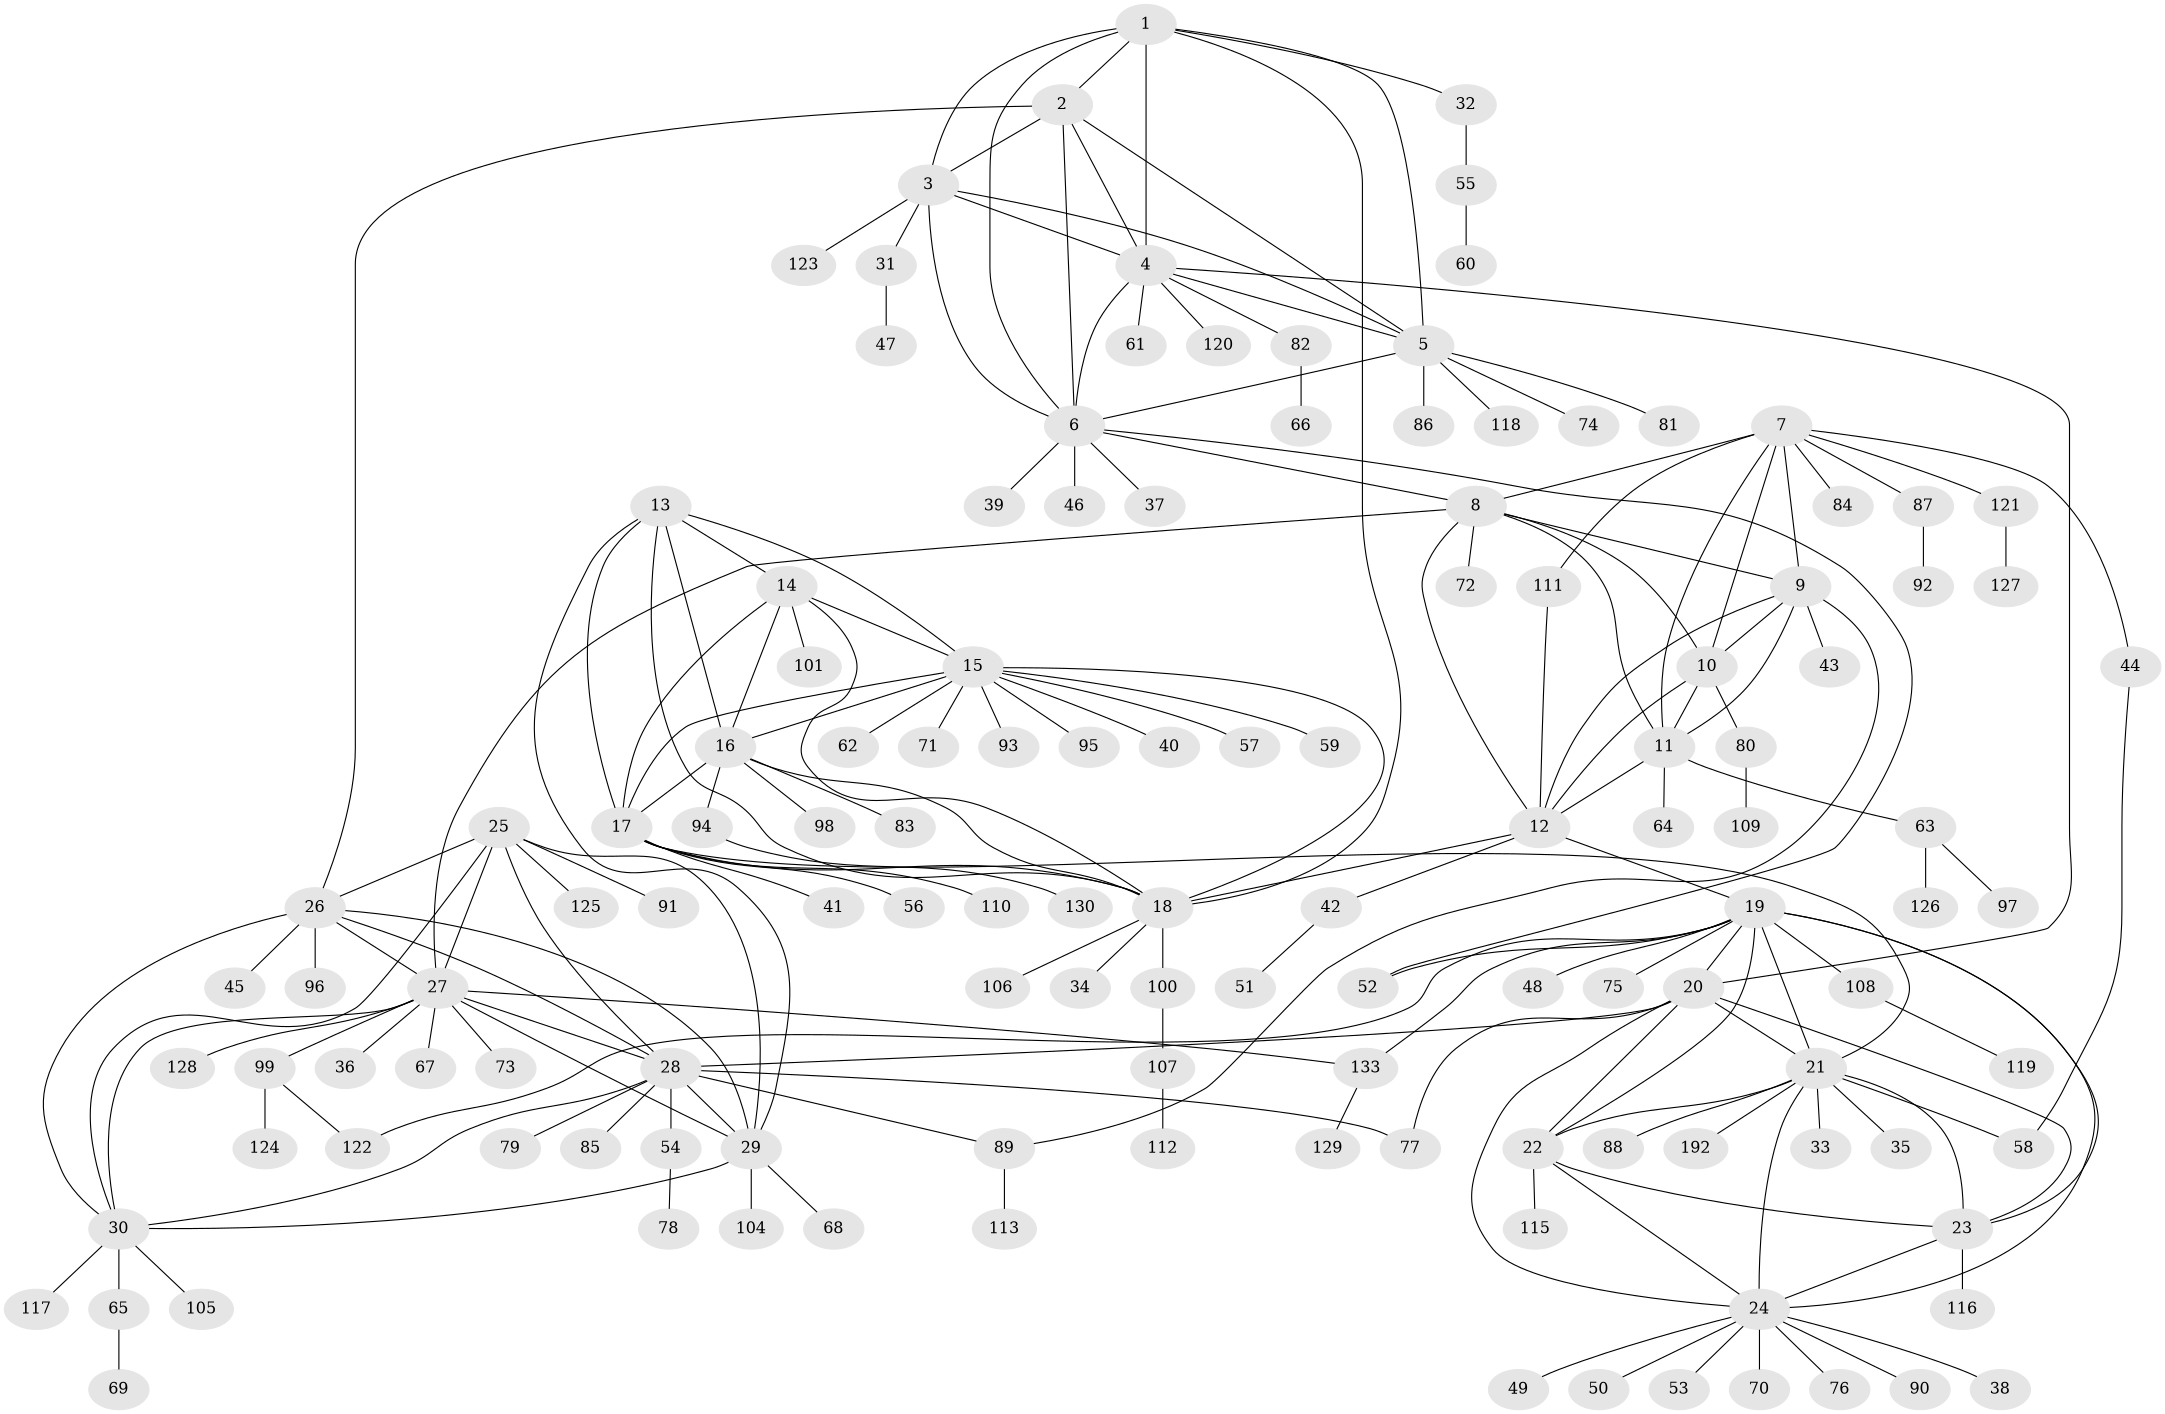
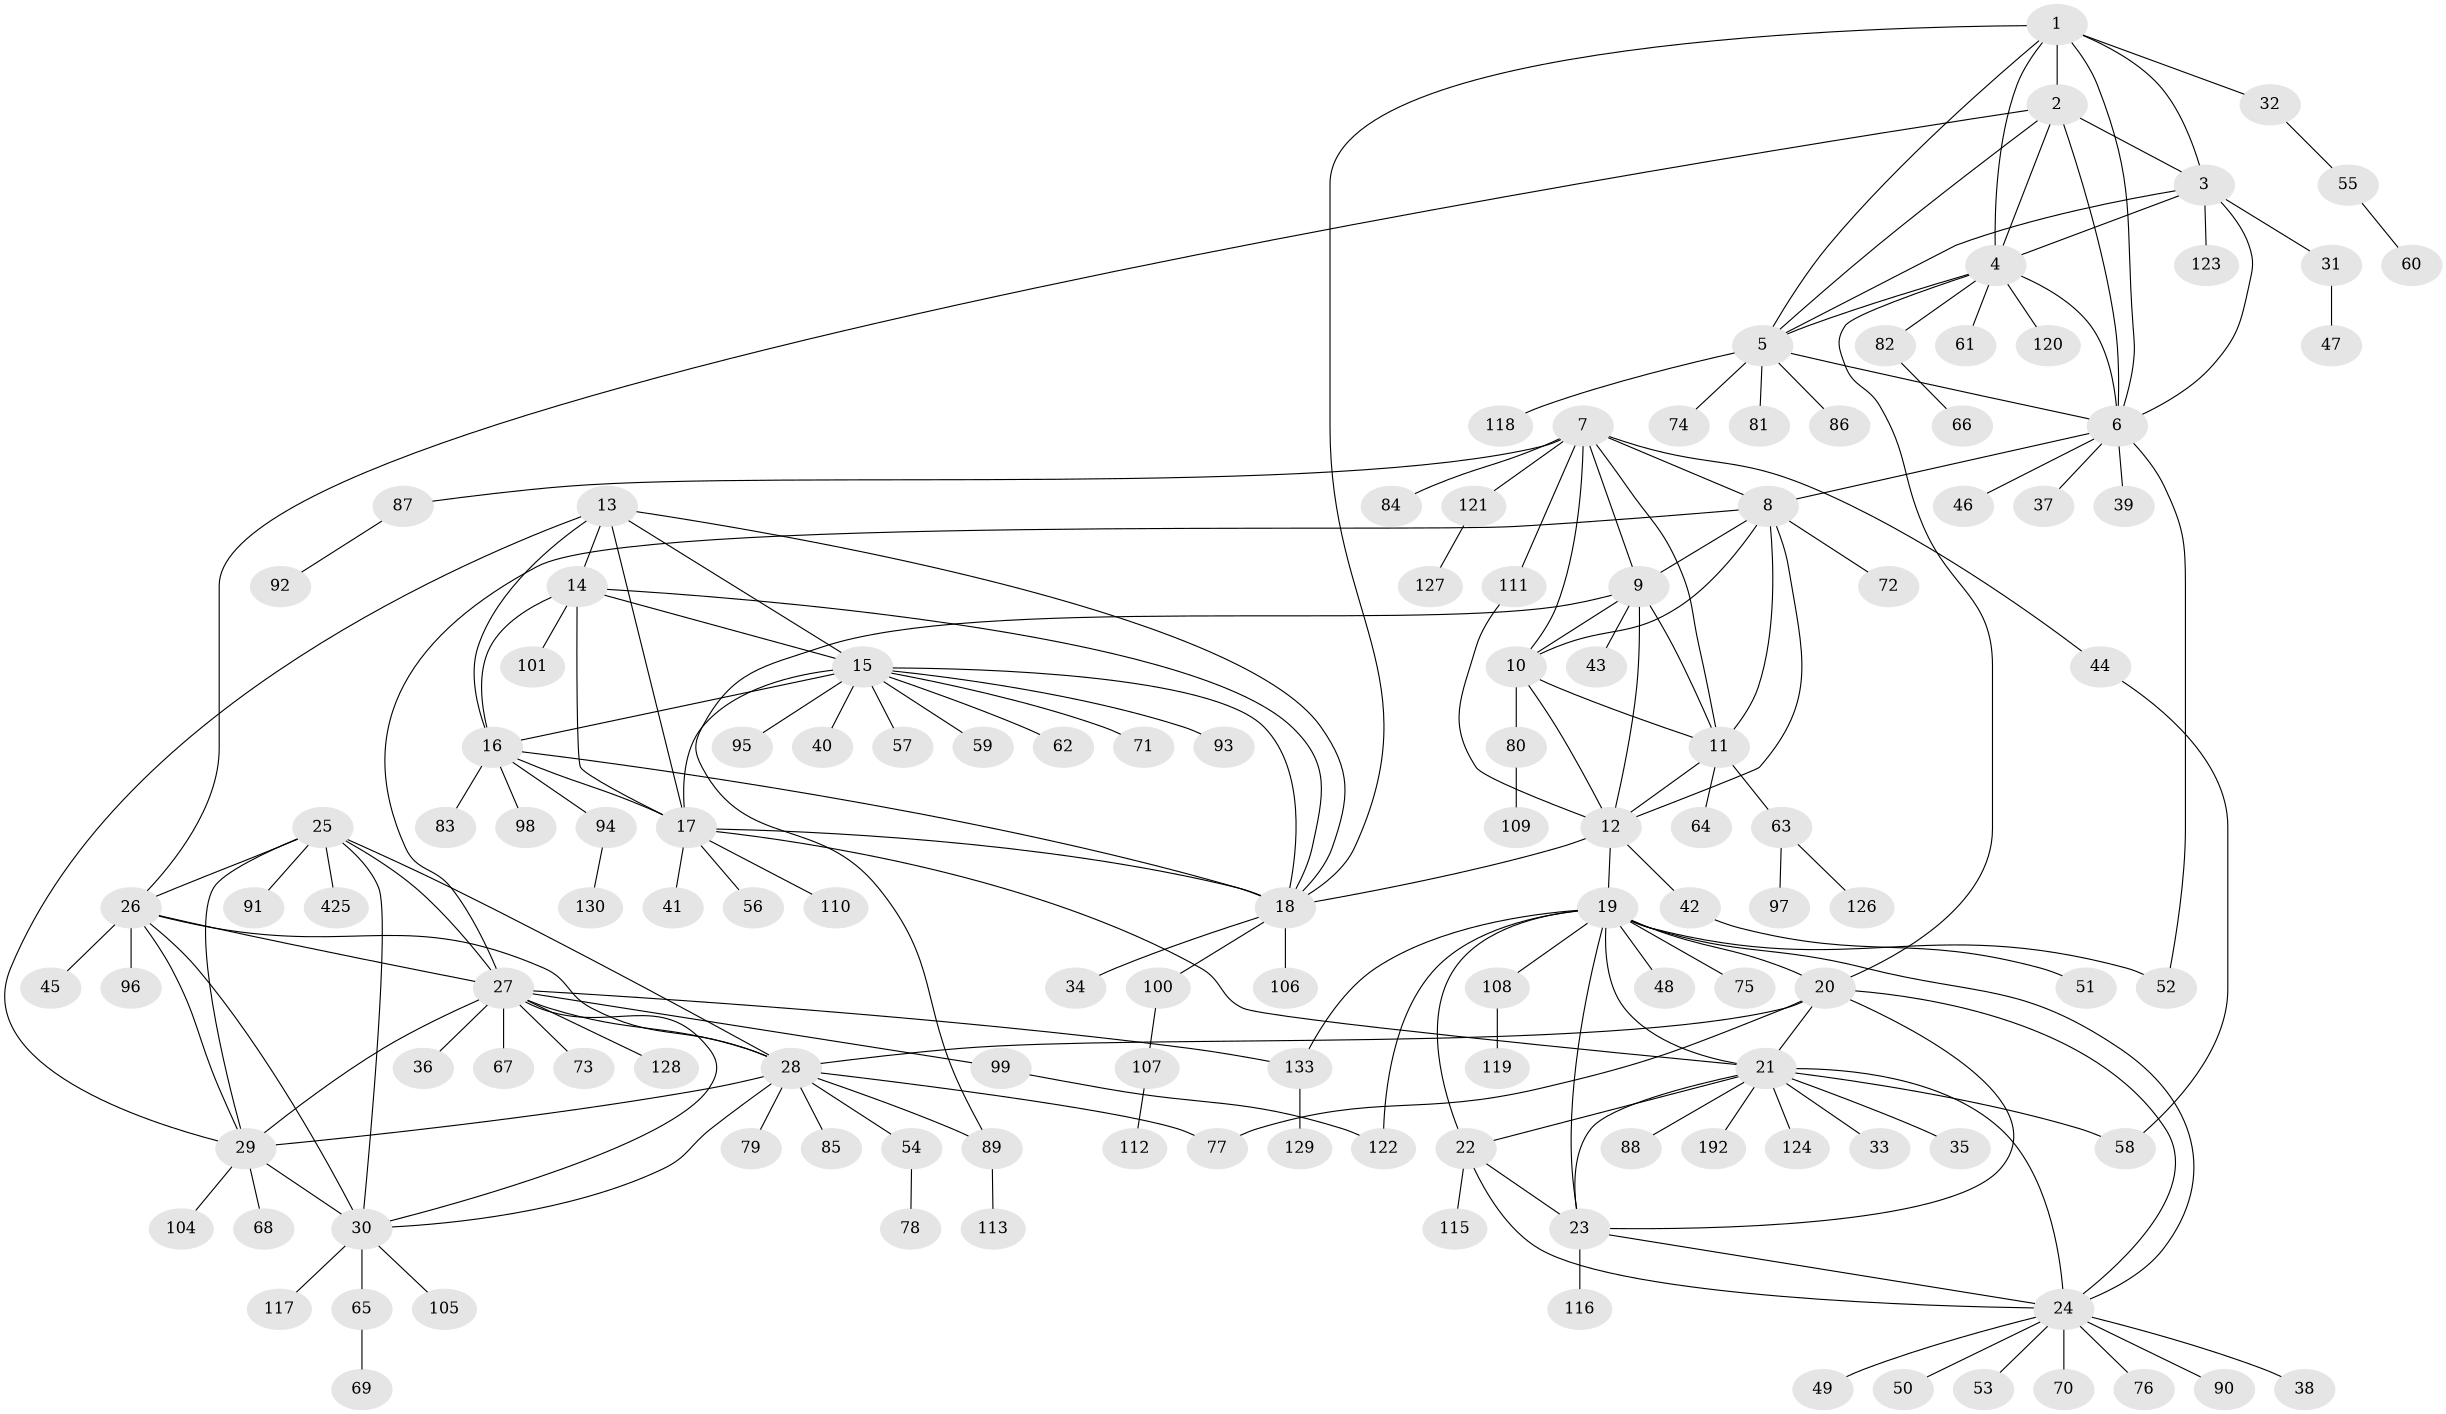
(586, 908) -> (336, 908)
(1613, 1068) -> none
(265, 1109) -> (1782, 1108)
